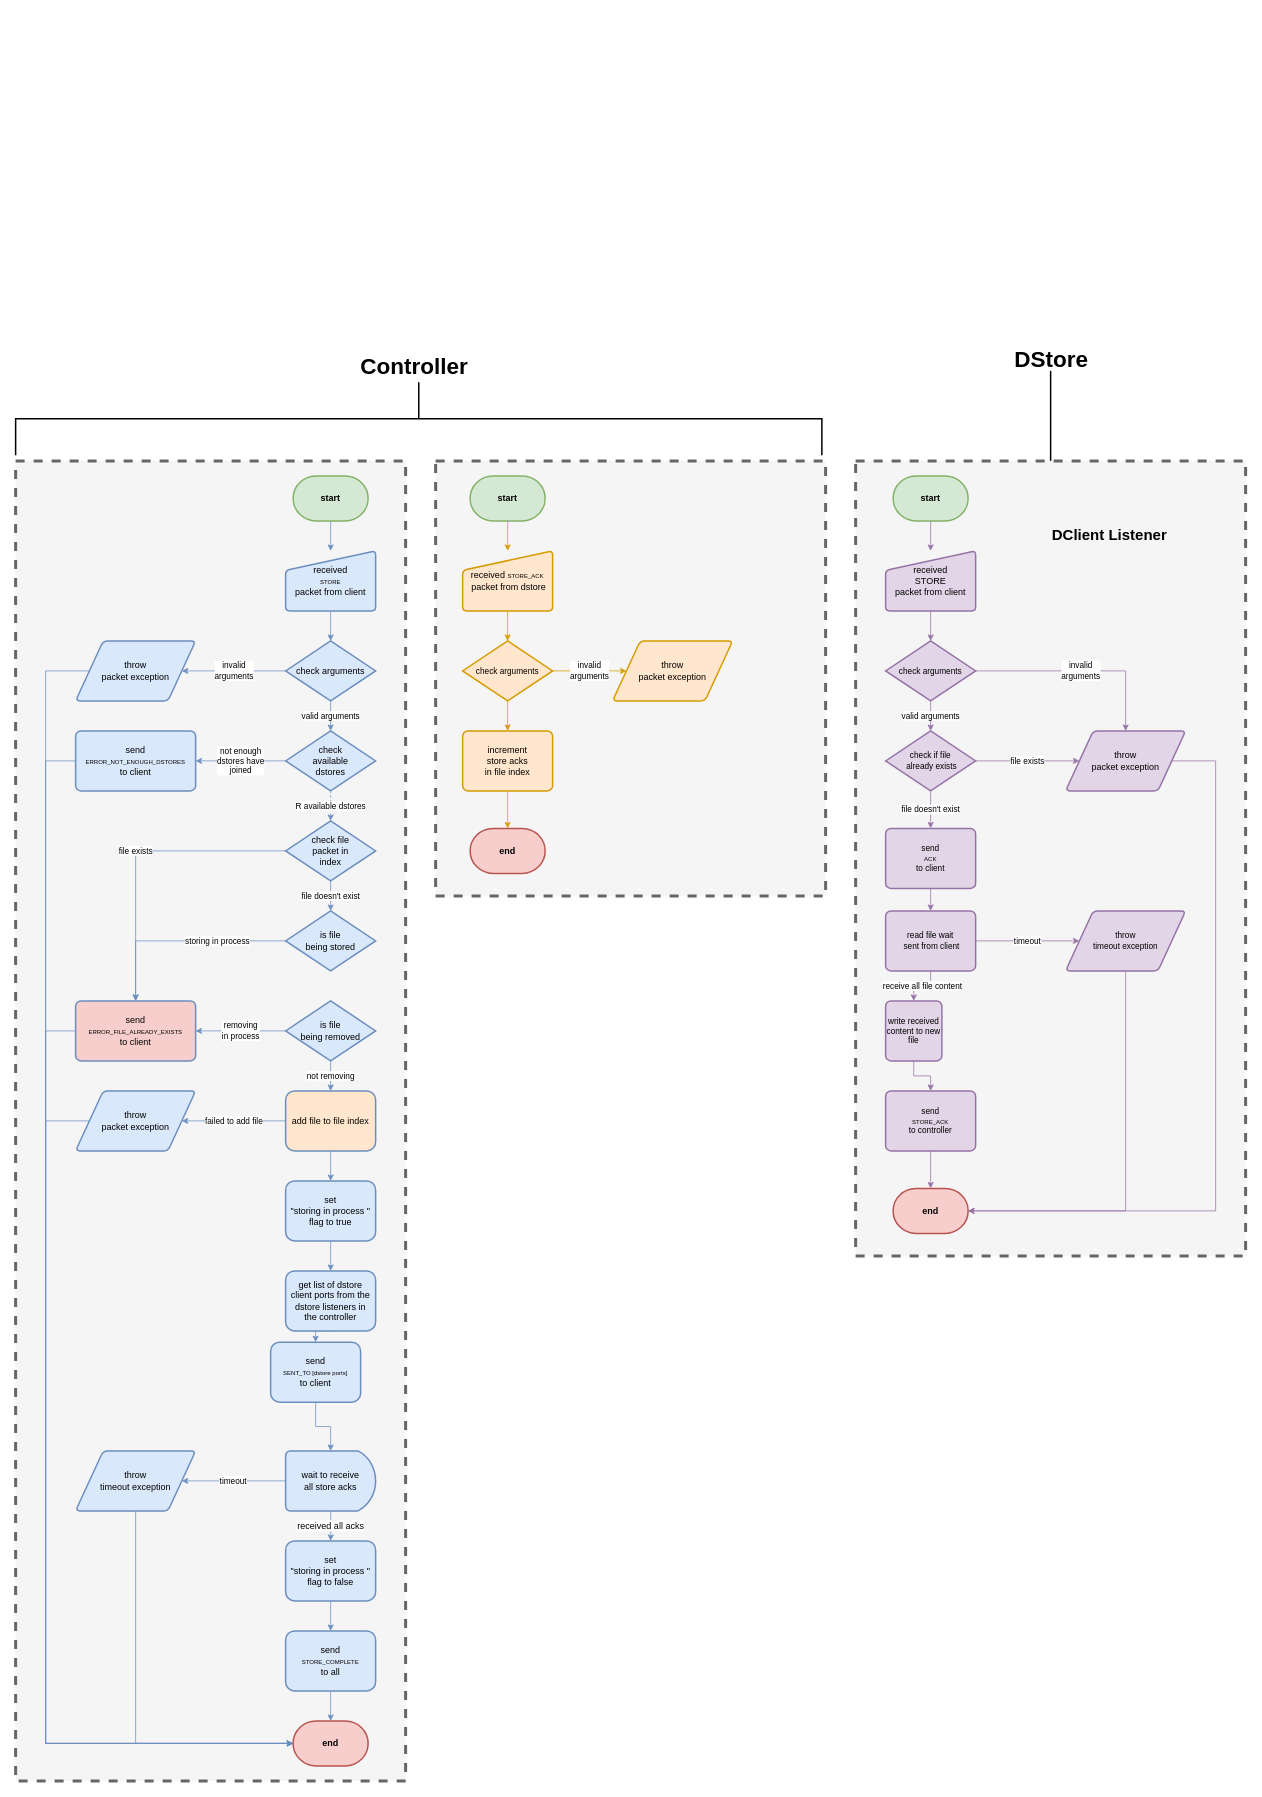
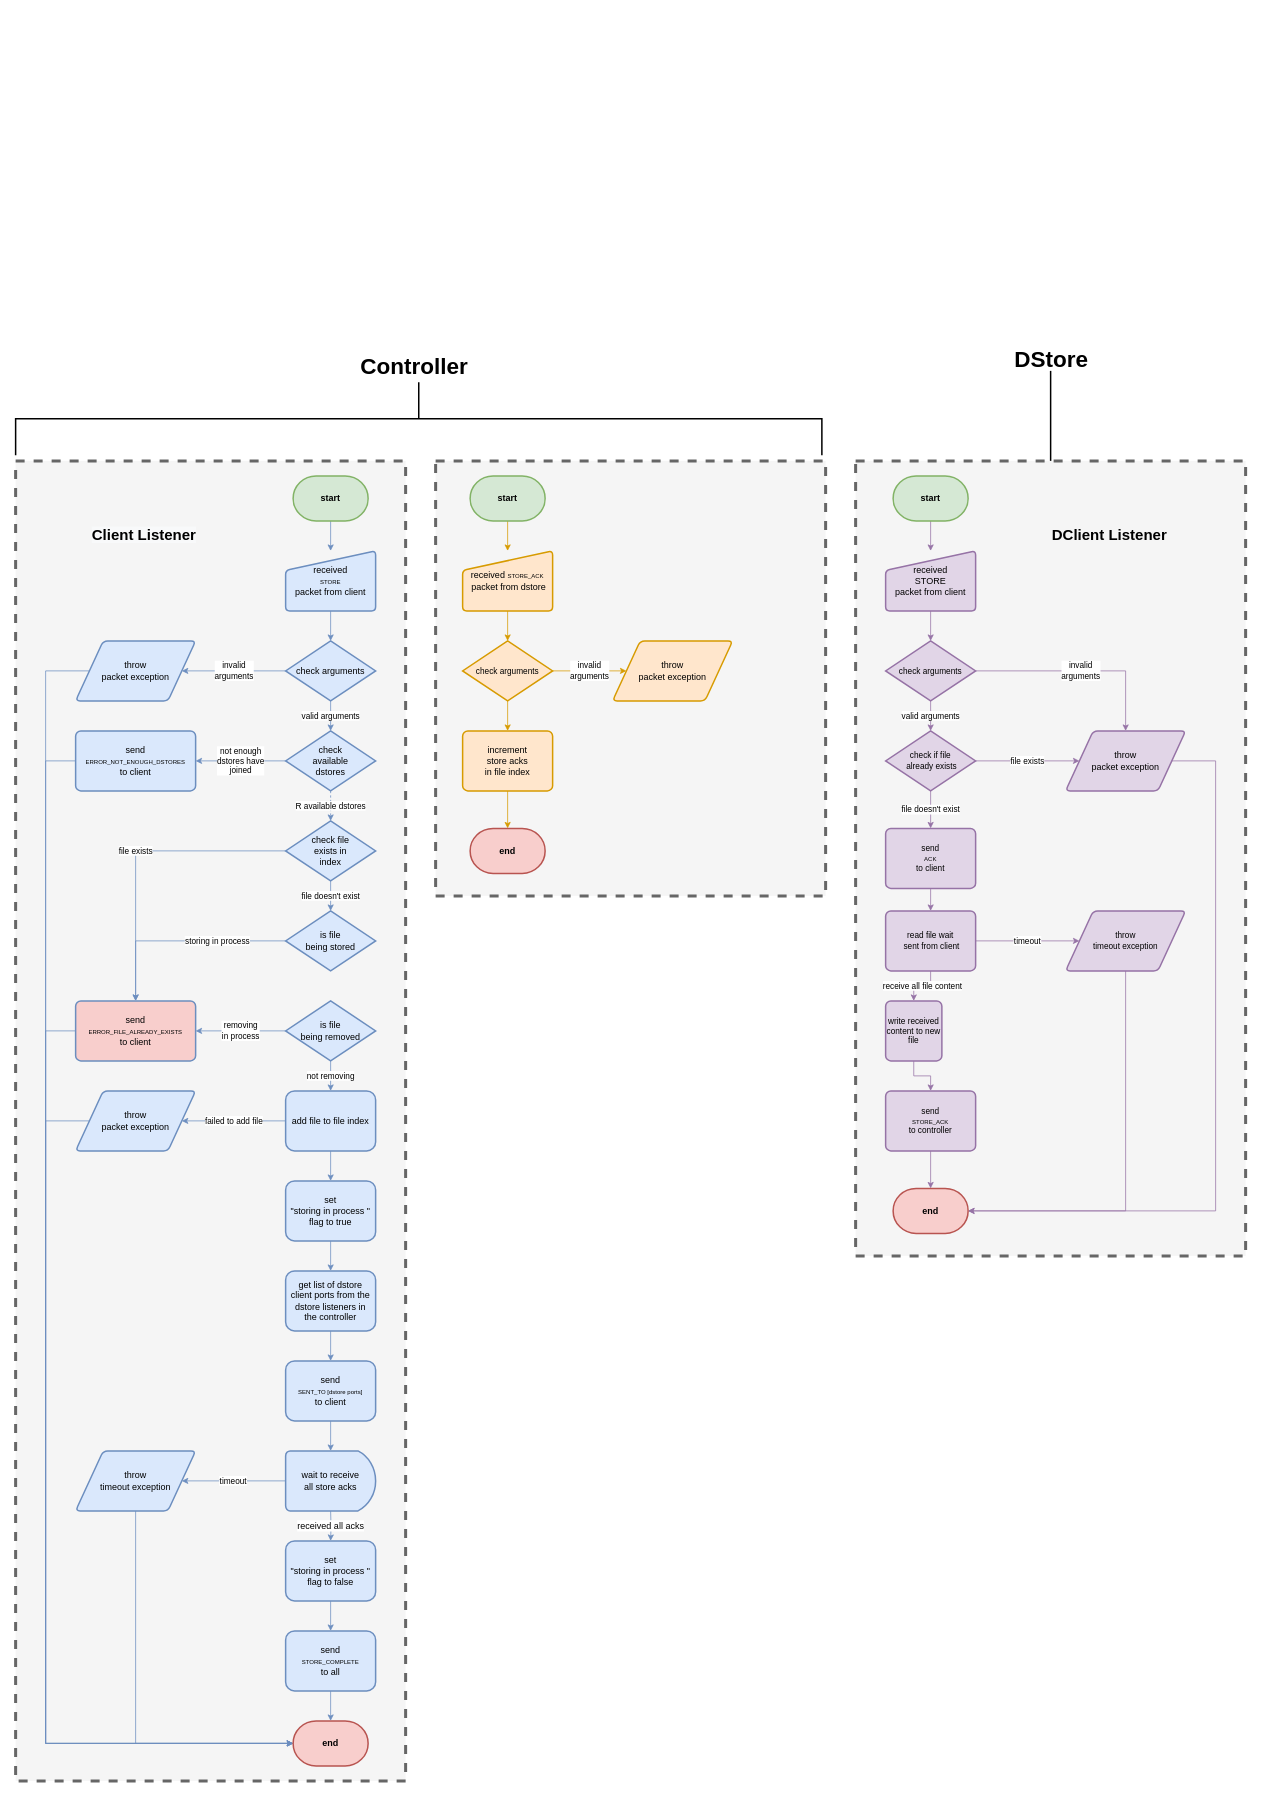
none -> (150, 532)
(330, 851) -> (330, 851)
(330, 1121) -> (330, 1121)
(315, 1372) -> (330, 1391)
